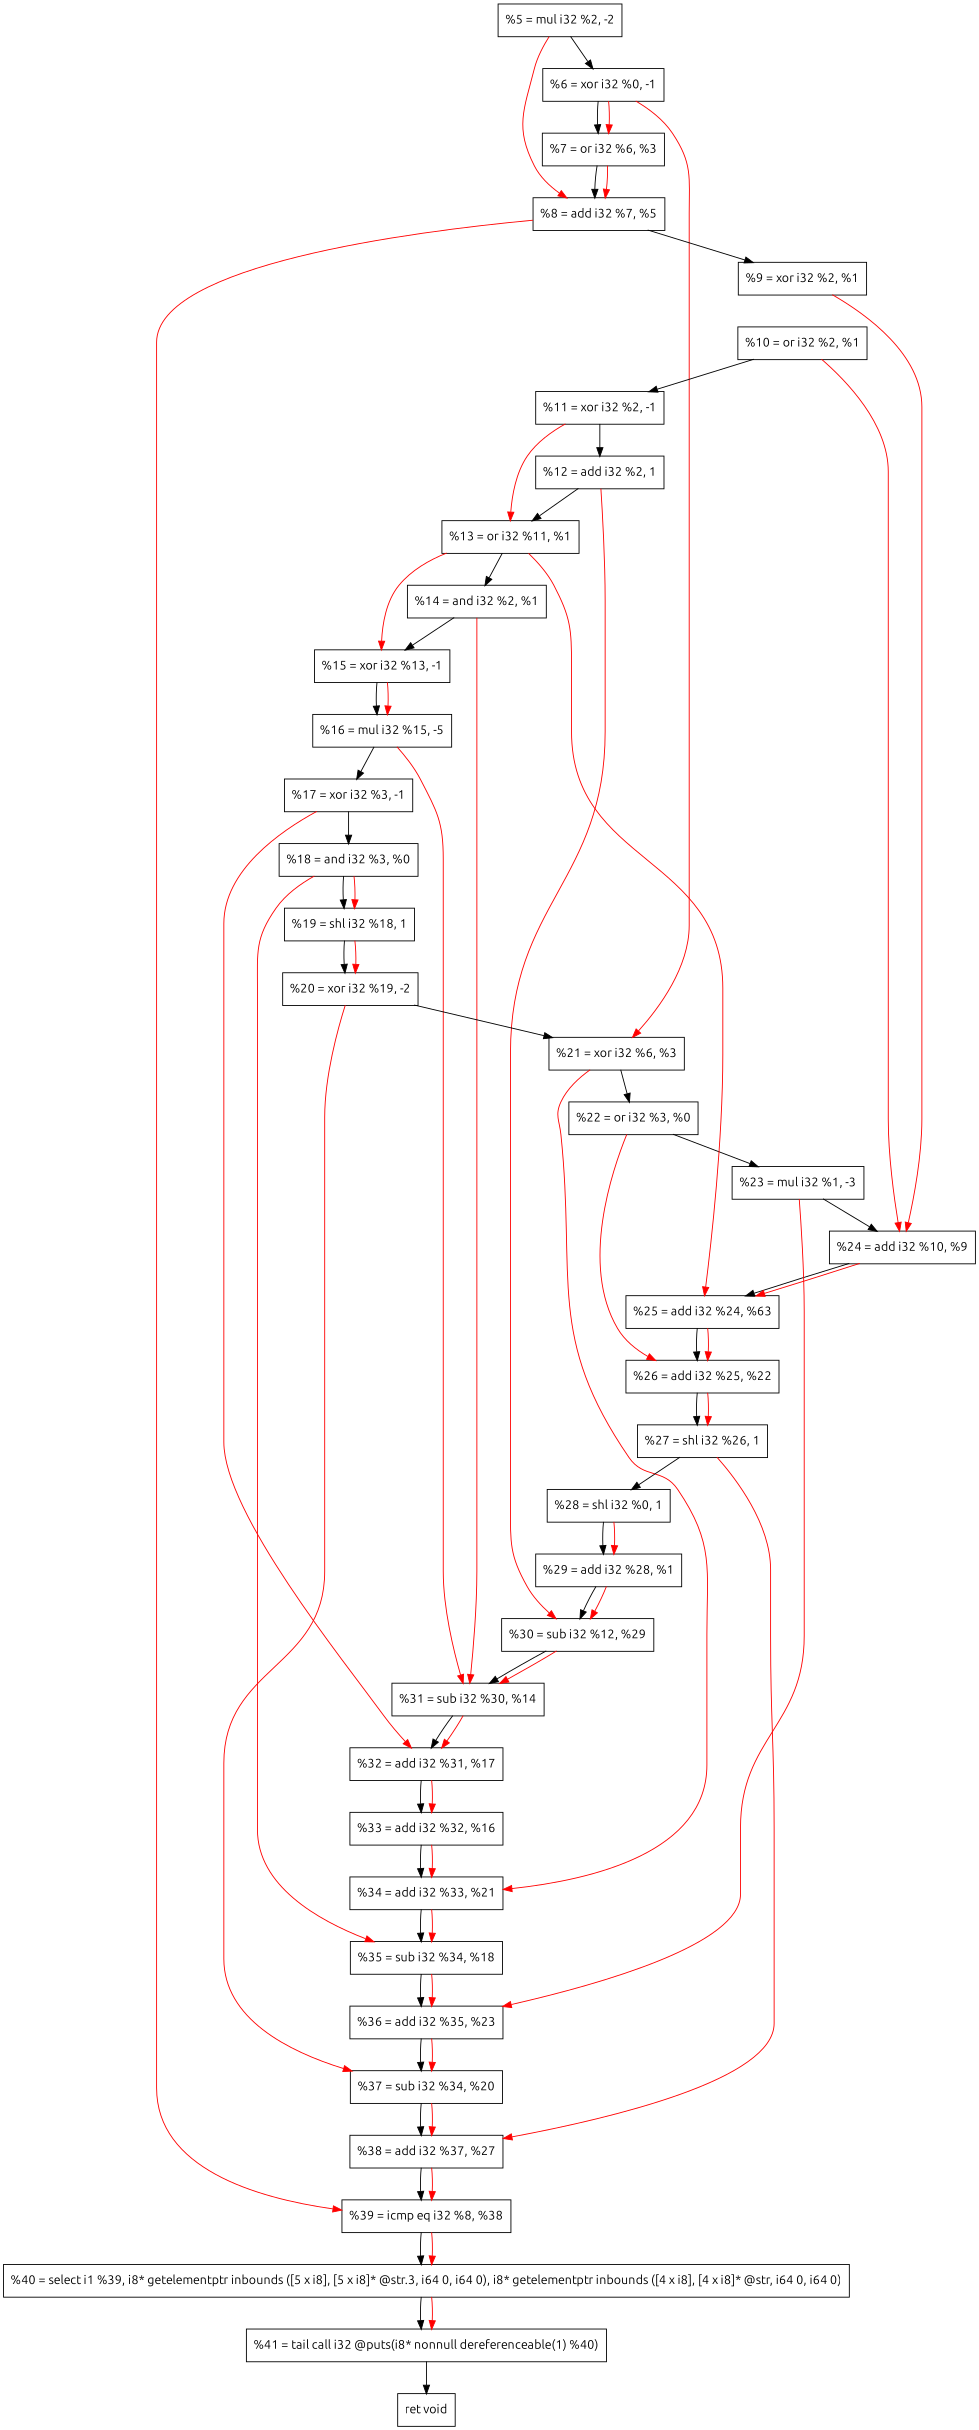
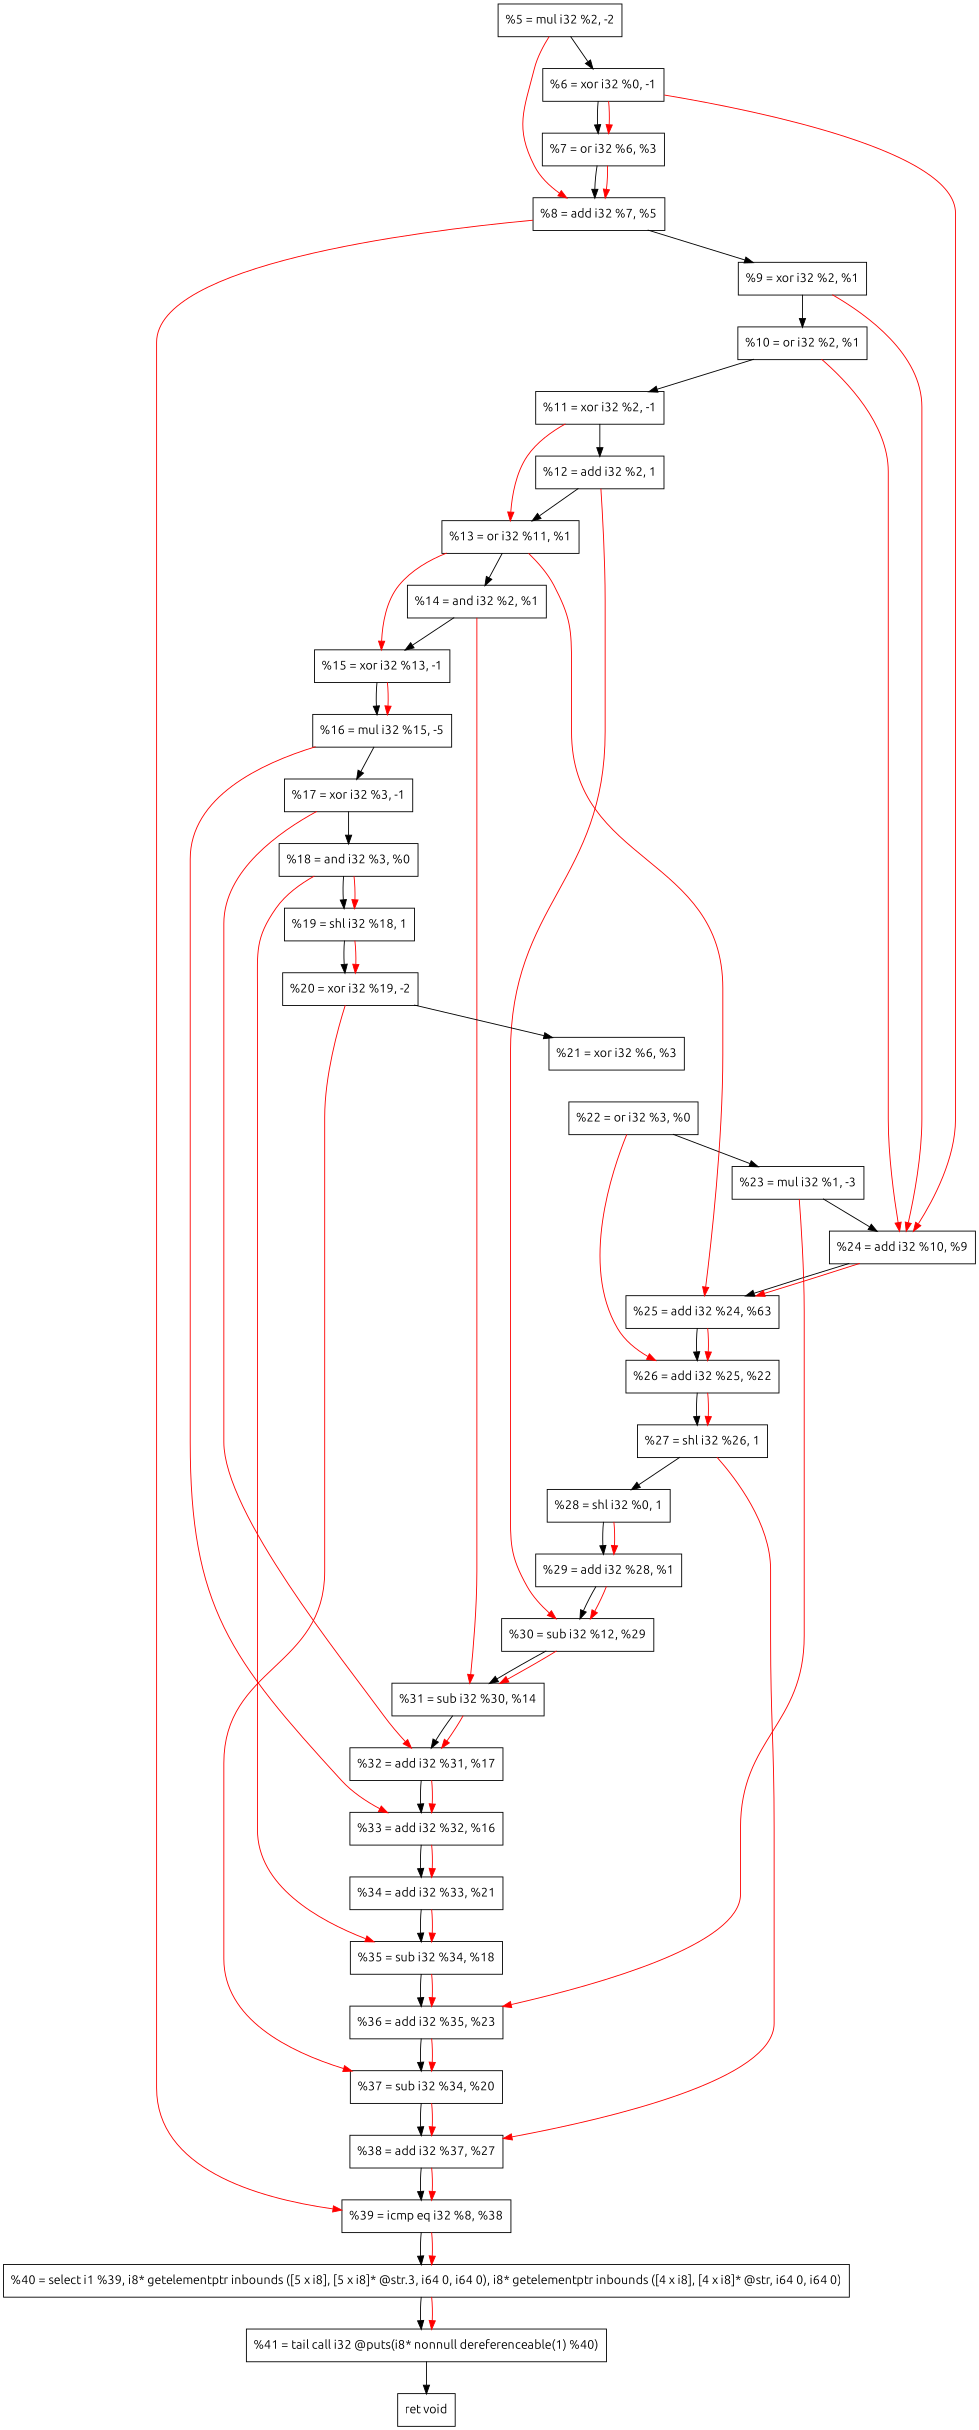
none -> (802, 307)
(689, 563) -> (956, 559)
(624, 1082) -> none
(443, 1206) -> (190, 1276)
(693, 1516) -> none
